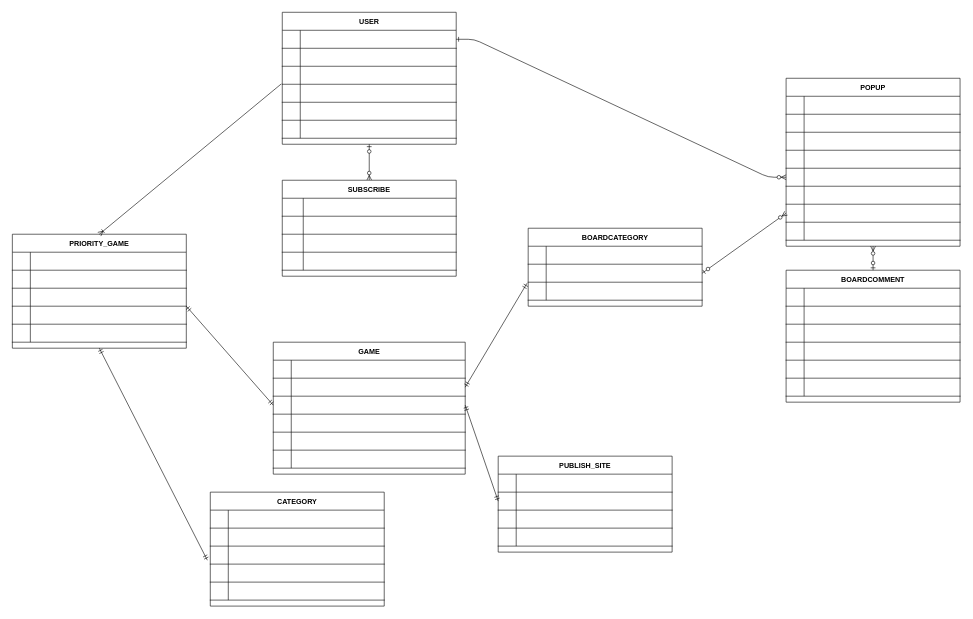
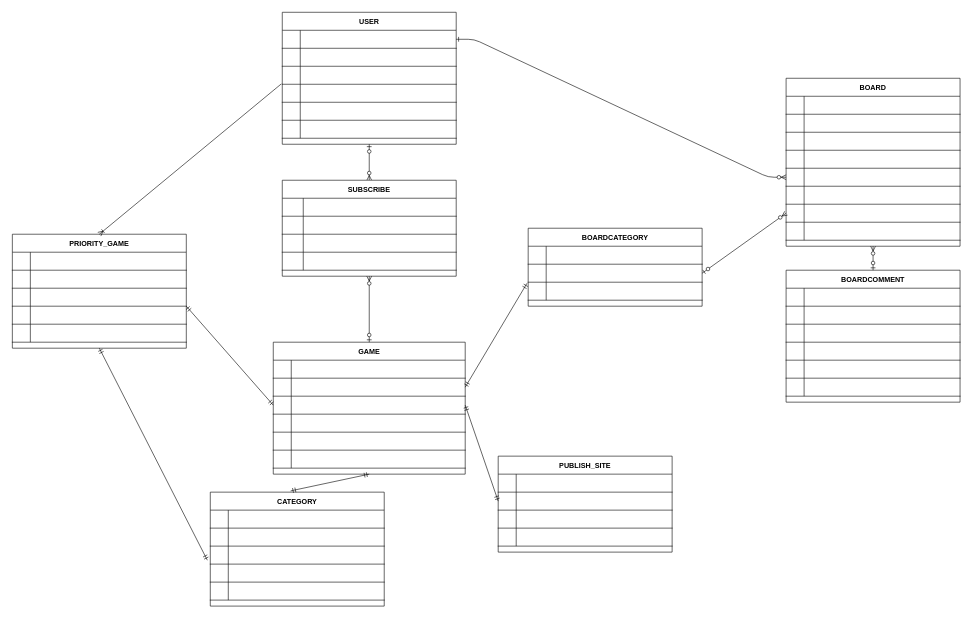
(873, 88) -> (873, 88)
none -> (369, 310)
none -> (327, 483)
